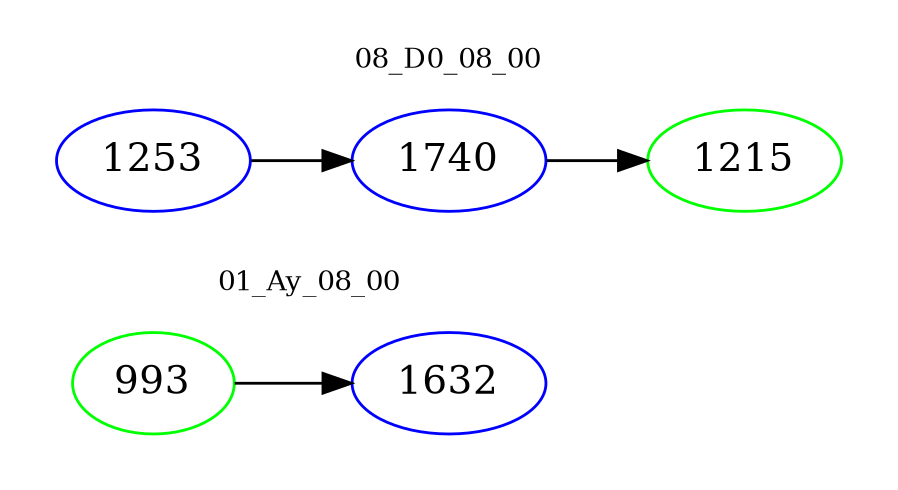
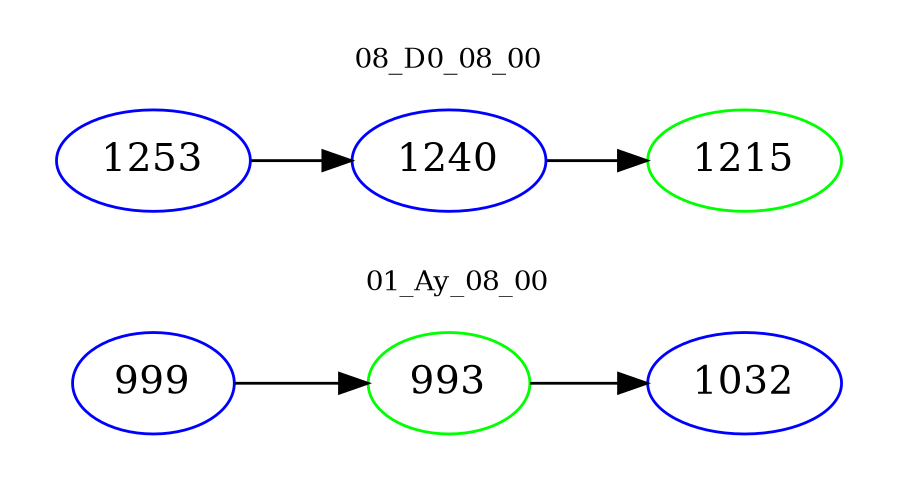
(449, 161) -> (449, 161)
none -> (153, 383)
(449, 383) -> (745, 383)
